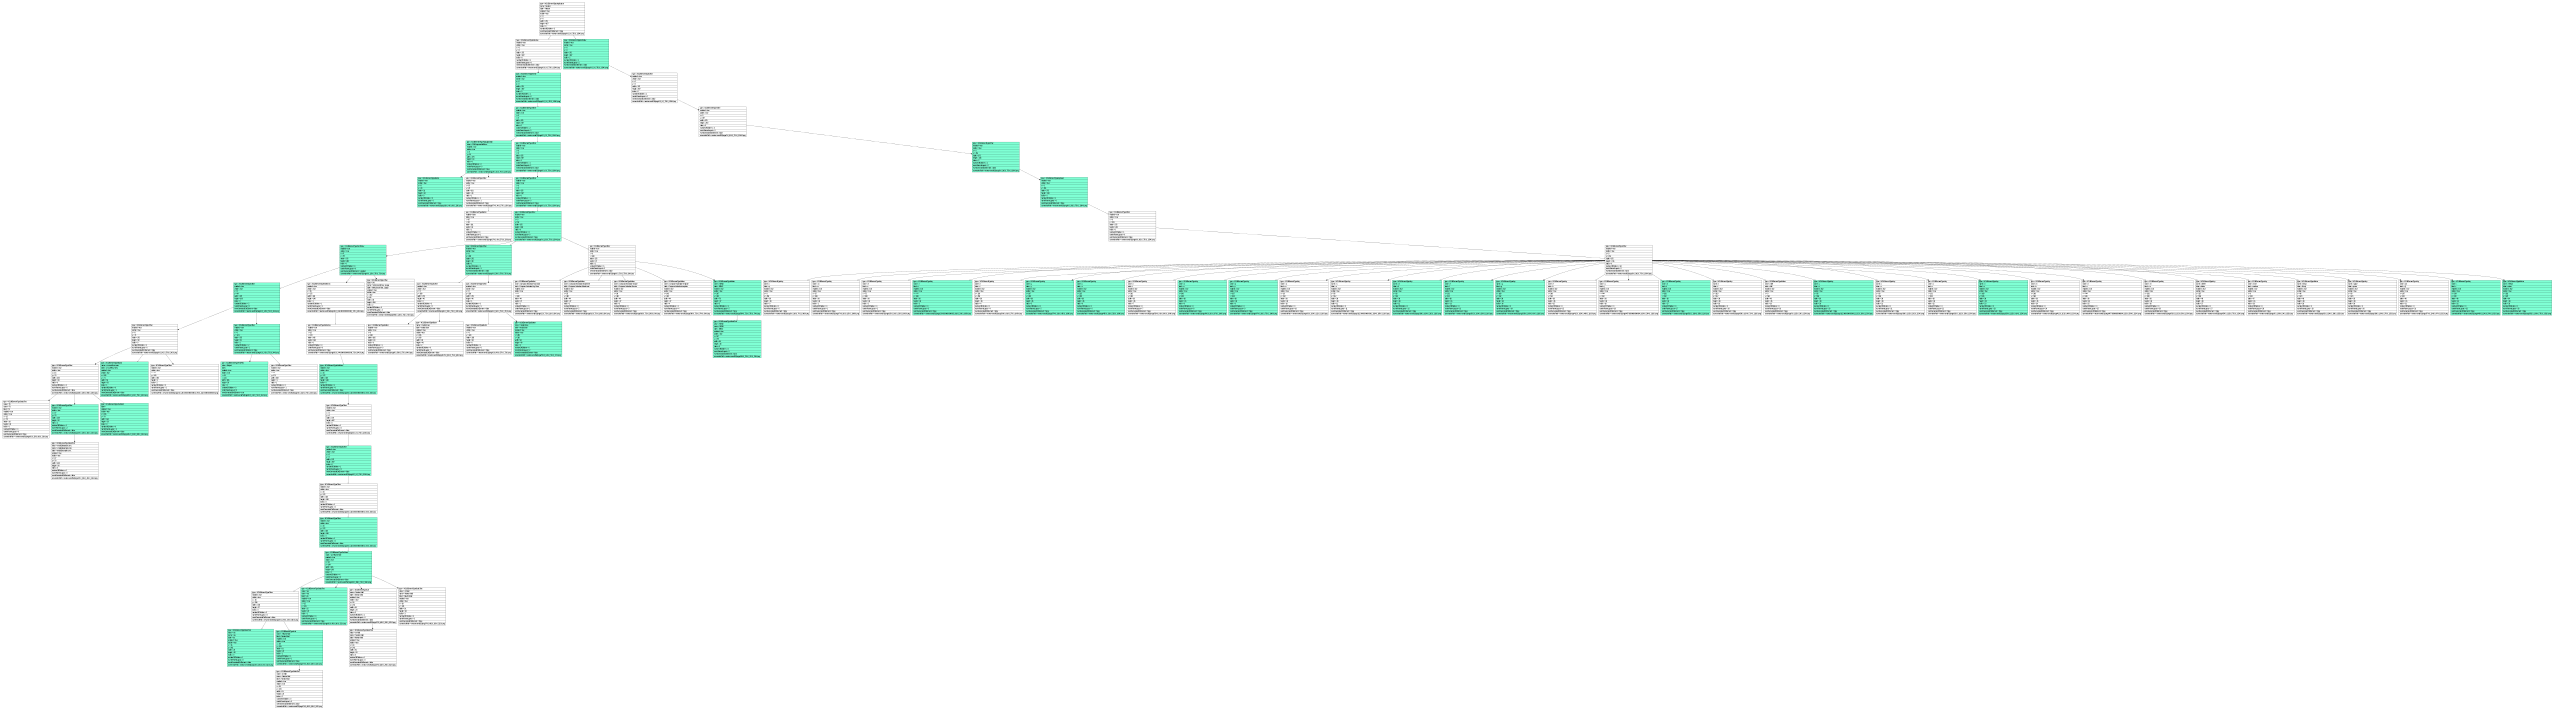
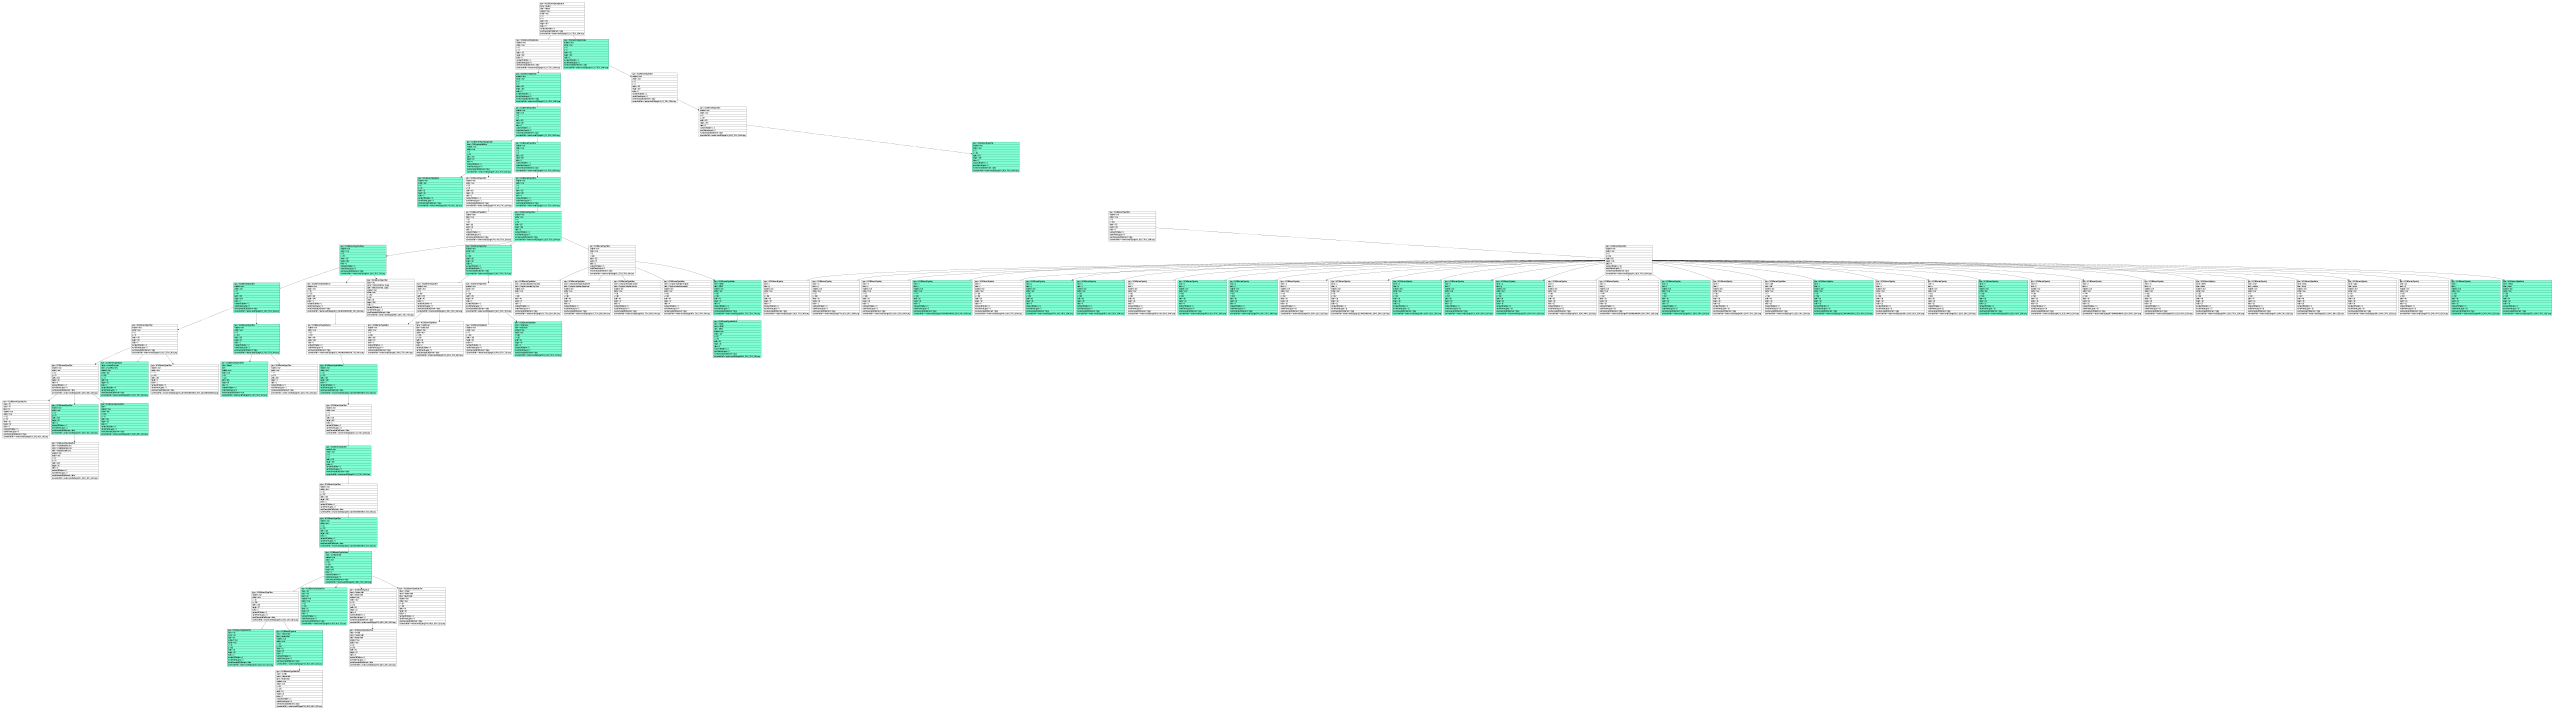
(1064, 192) -> none
(353, 271) -> (352, 271)
